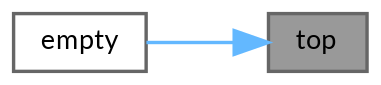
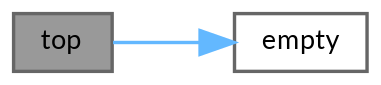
(190, 42) -> (157, 42)
